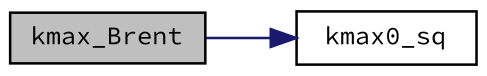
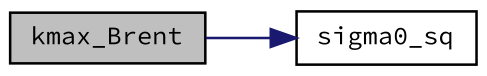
(387, 38) -> (387, 38)
